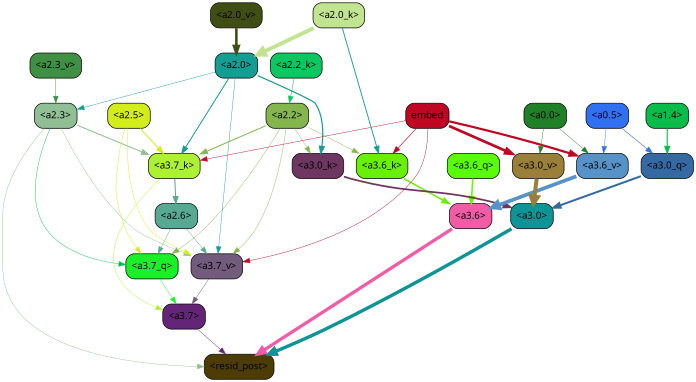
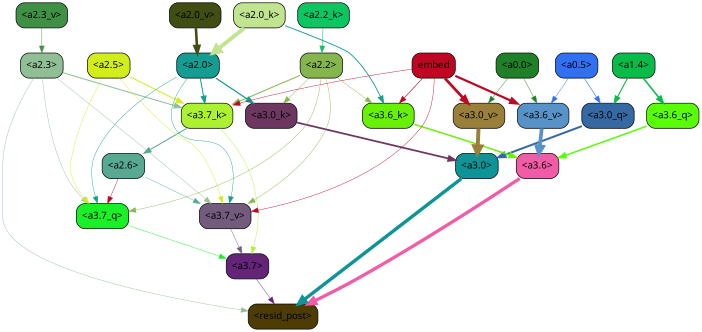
none -> (651, 88)
(149, 90) -> (112, 128)
(41, 219) -> (53, 142)
(166, 237) -> (114, 188)
